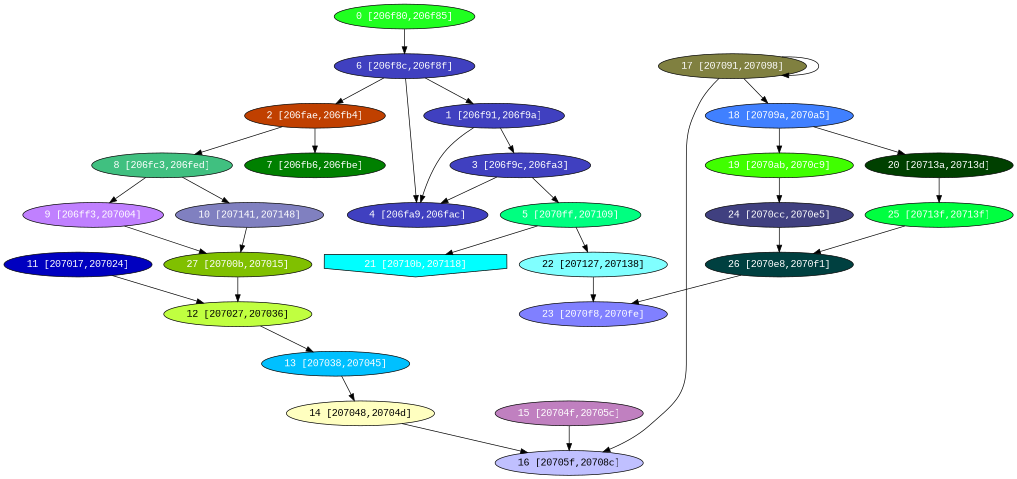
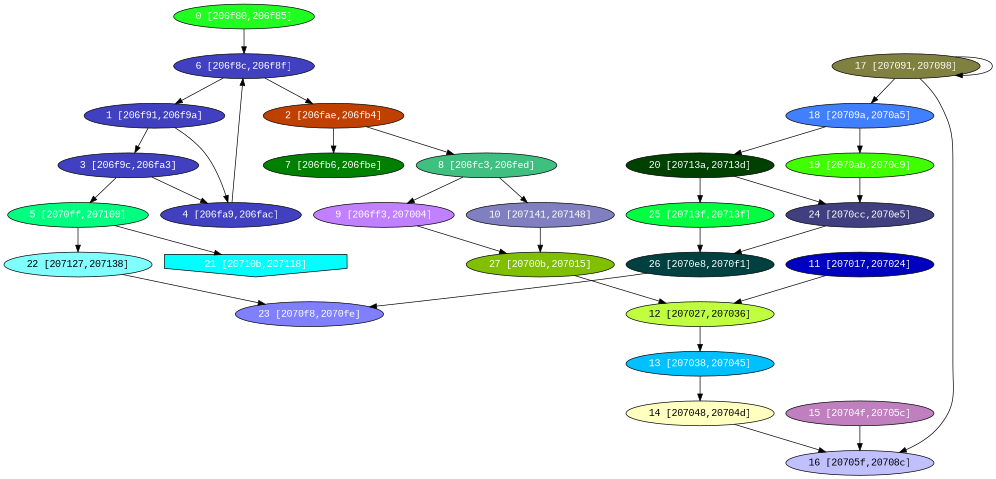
(411, 137) -> (237, 144)
none -> (777, 189)
